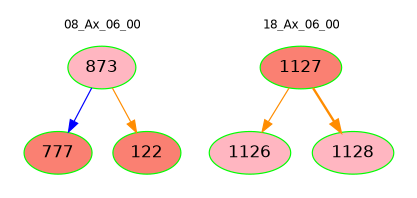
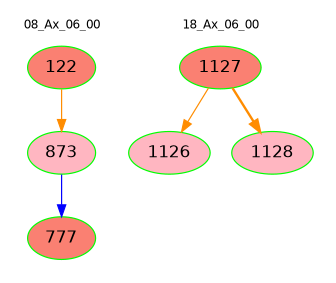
(122, 105) -> (62, 104)
